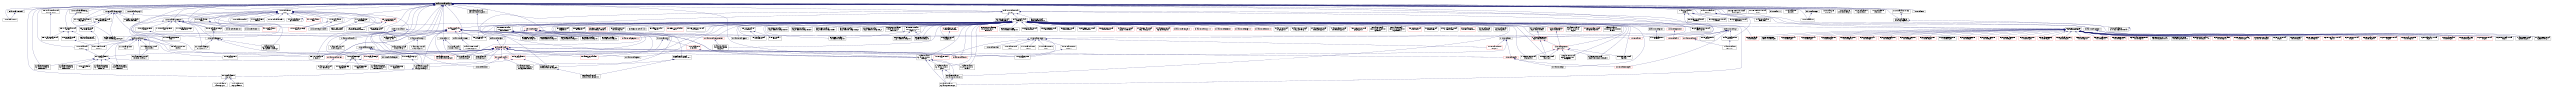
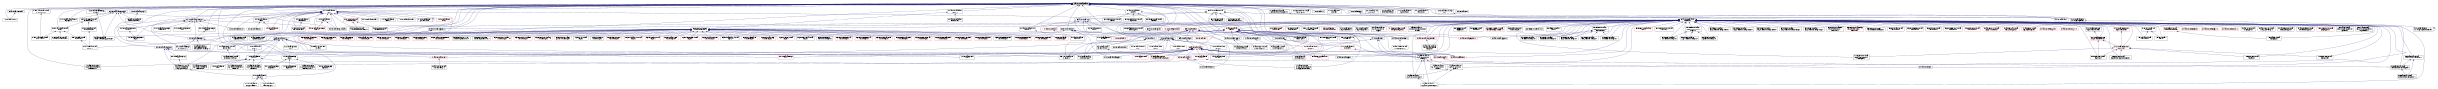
(1101, 4) -> (1278, 35)
(1623, 67) -> none
